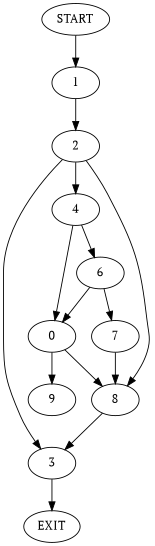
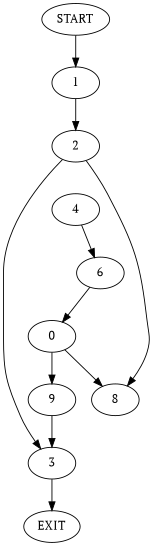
(76, 174) -> none
(65, 268) -> none
(115, 336) -> none
(87, 428) -> (52, 427)
